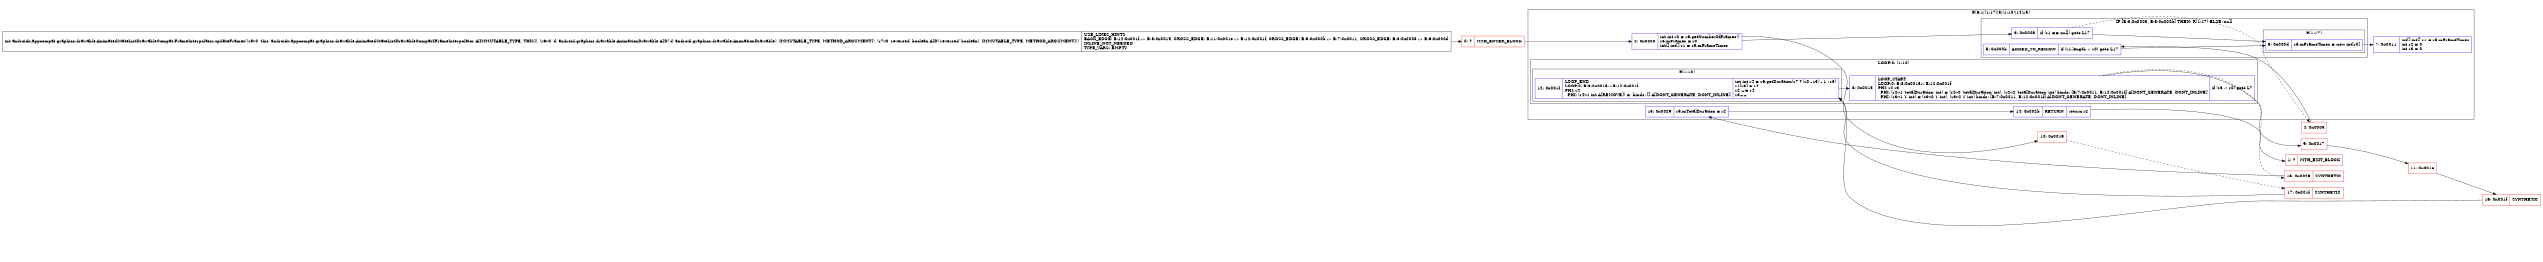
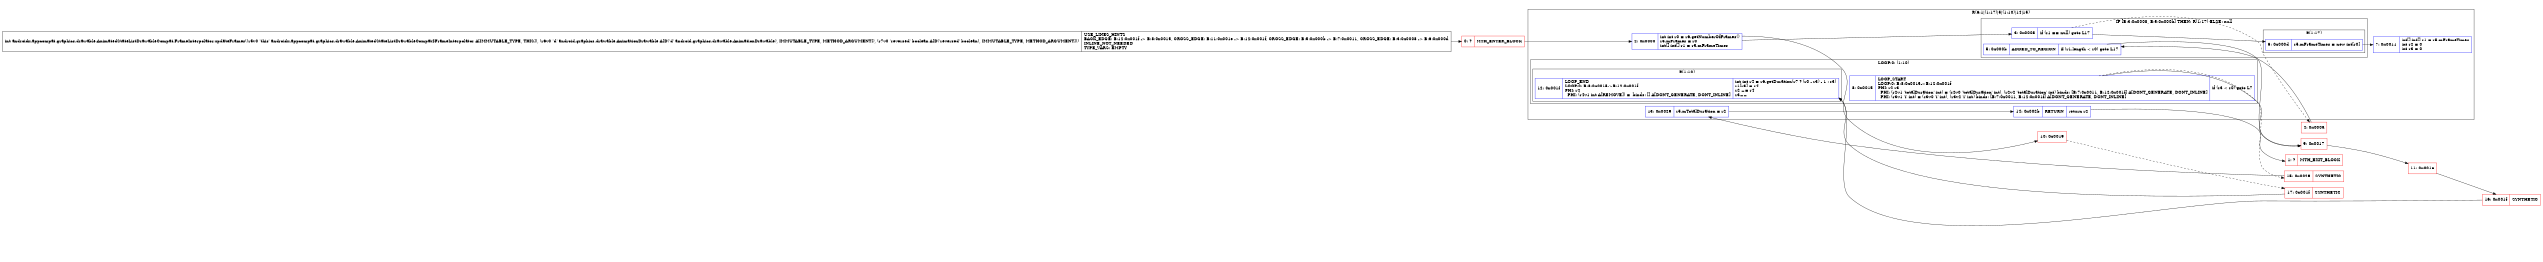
(2206, 47) -> (2241, 50)
(1843, 88) -> none
